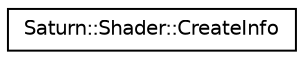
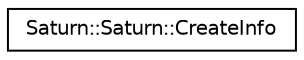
(152, 30) -> (152, 30)
